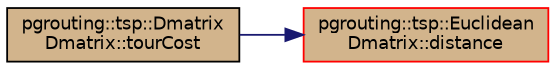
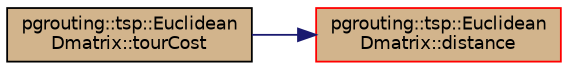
(123, 35) -> (129, 35)
